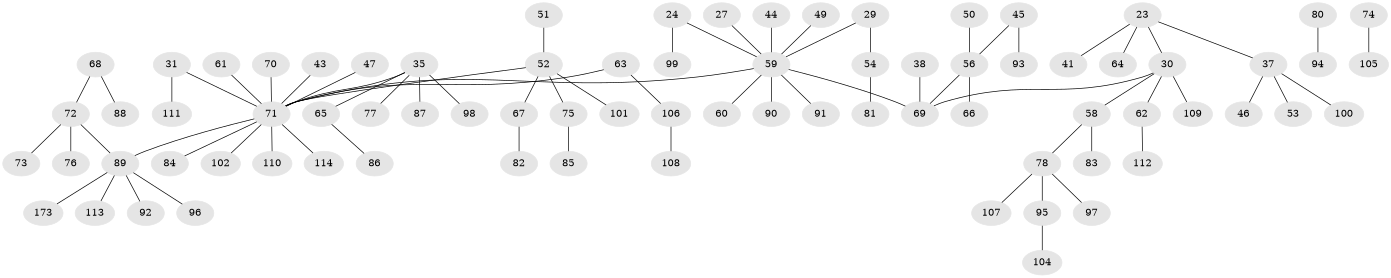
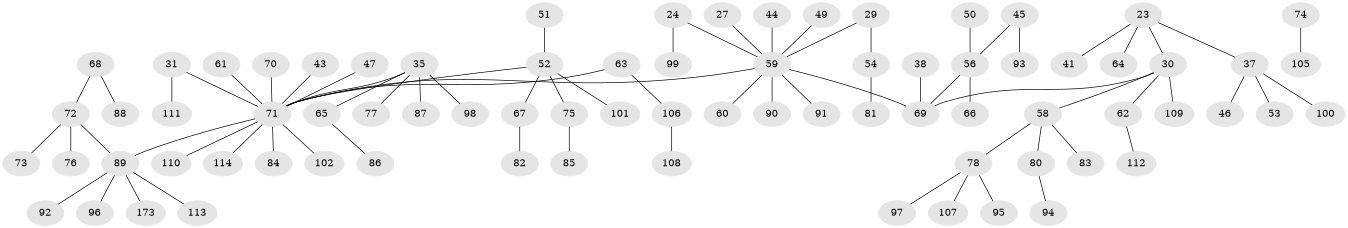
none -> (1040, 139)
(1042, 263) -> none
